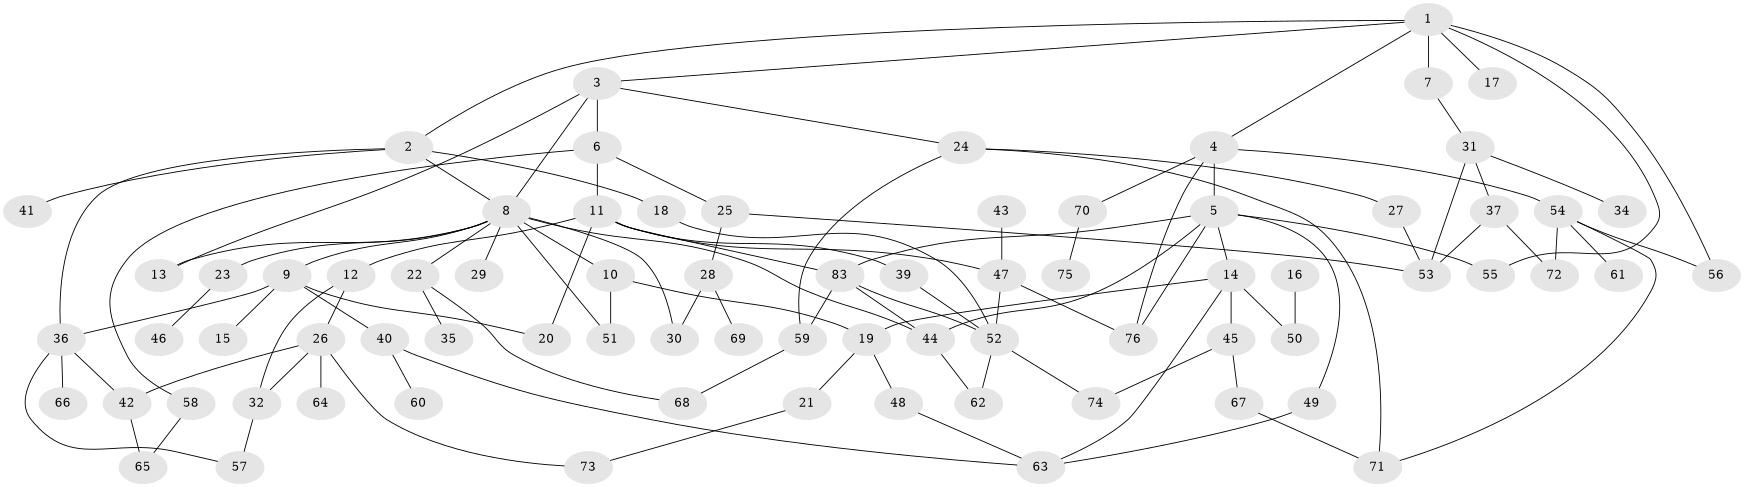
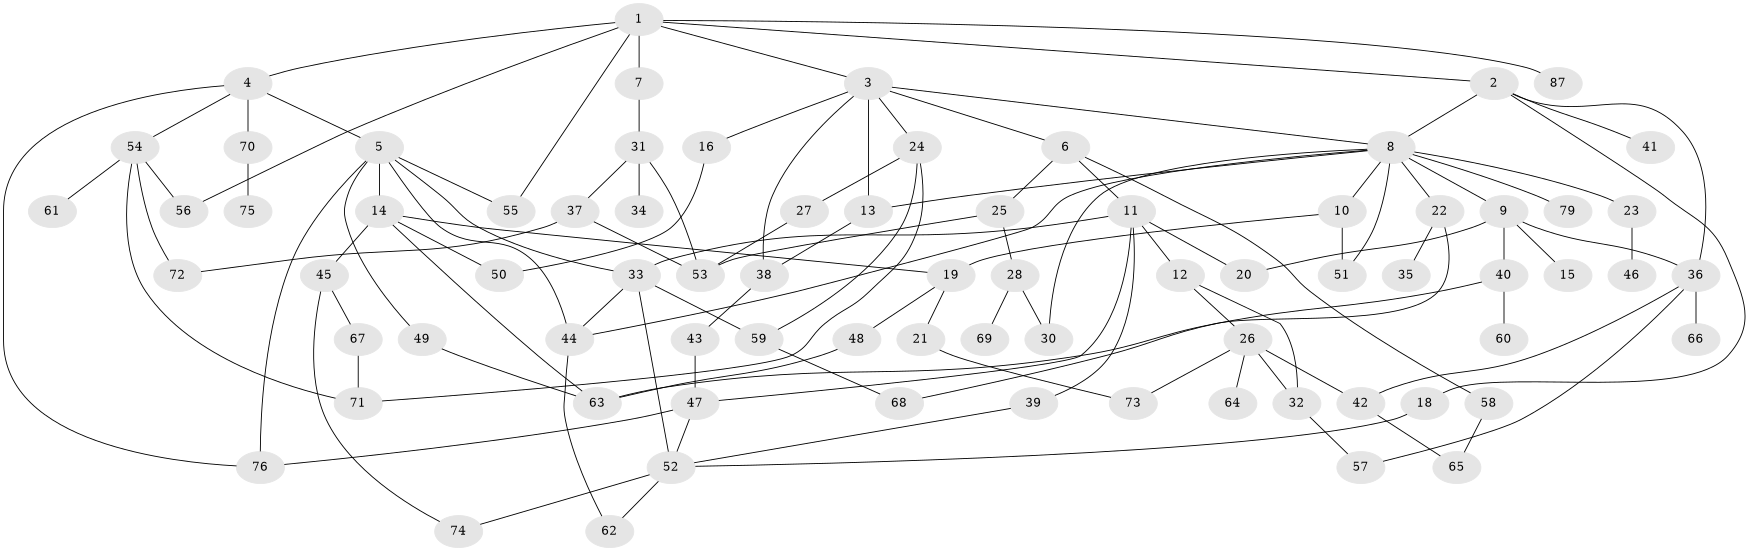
(1492, 84) -> (1558, 84)
none -> (787, 115)
(479, 276) -> (1568, 212)
none -> (764, 276)
(840, 276) -> (636, 276)
